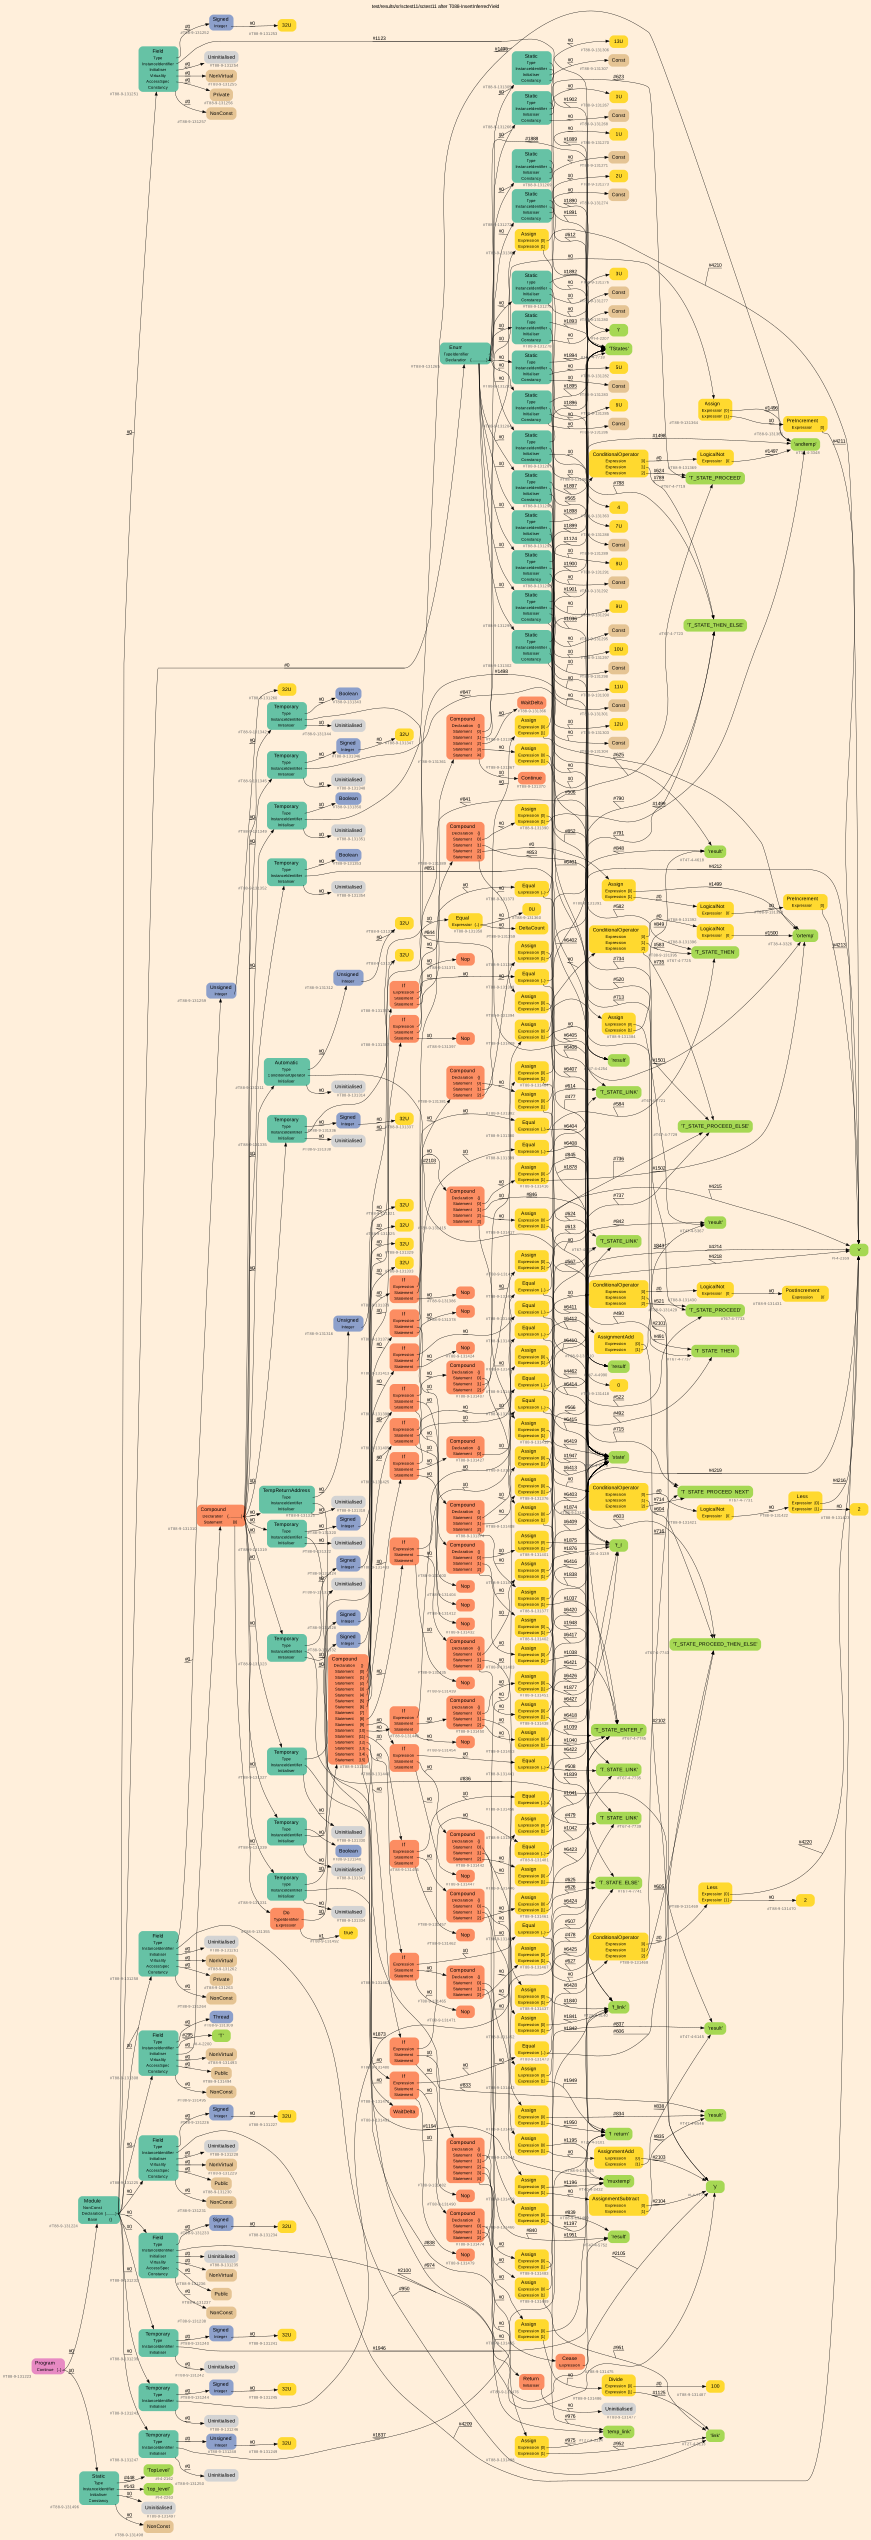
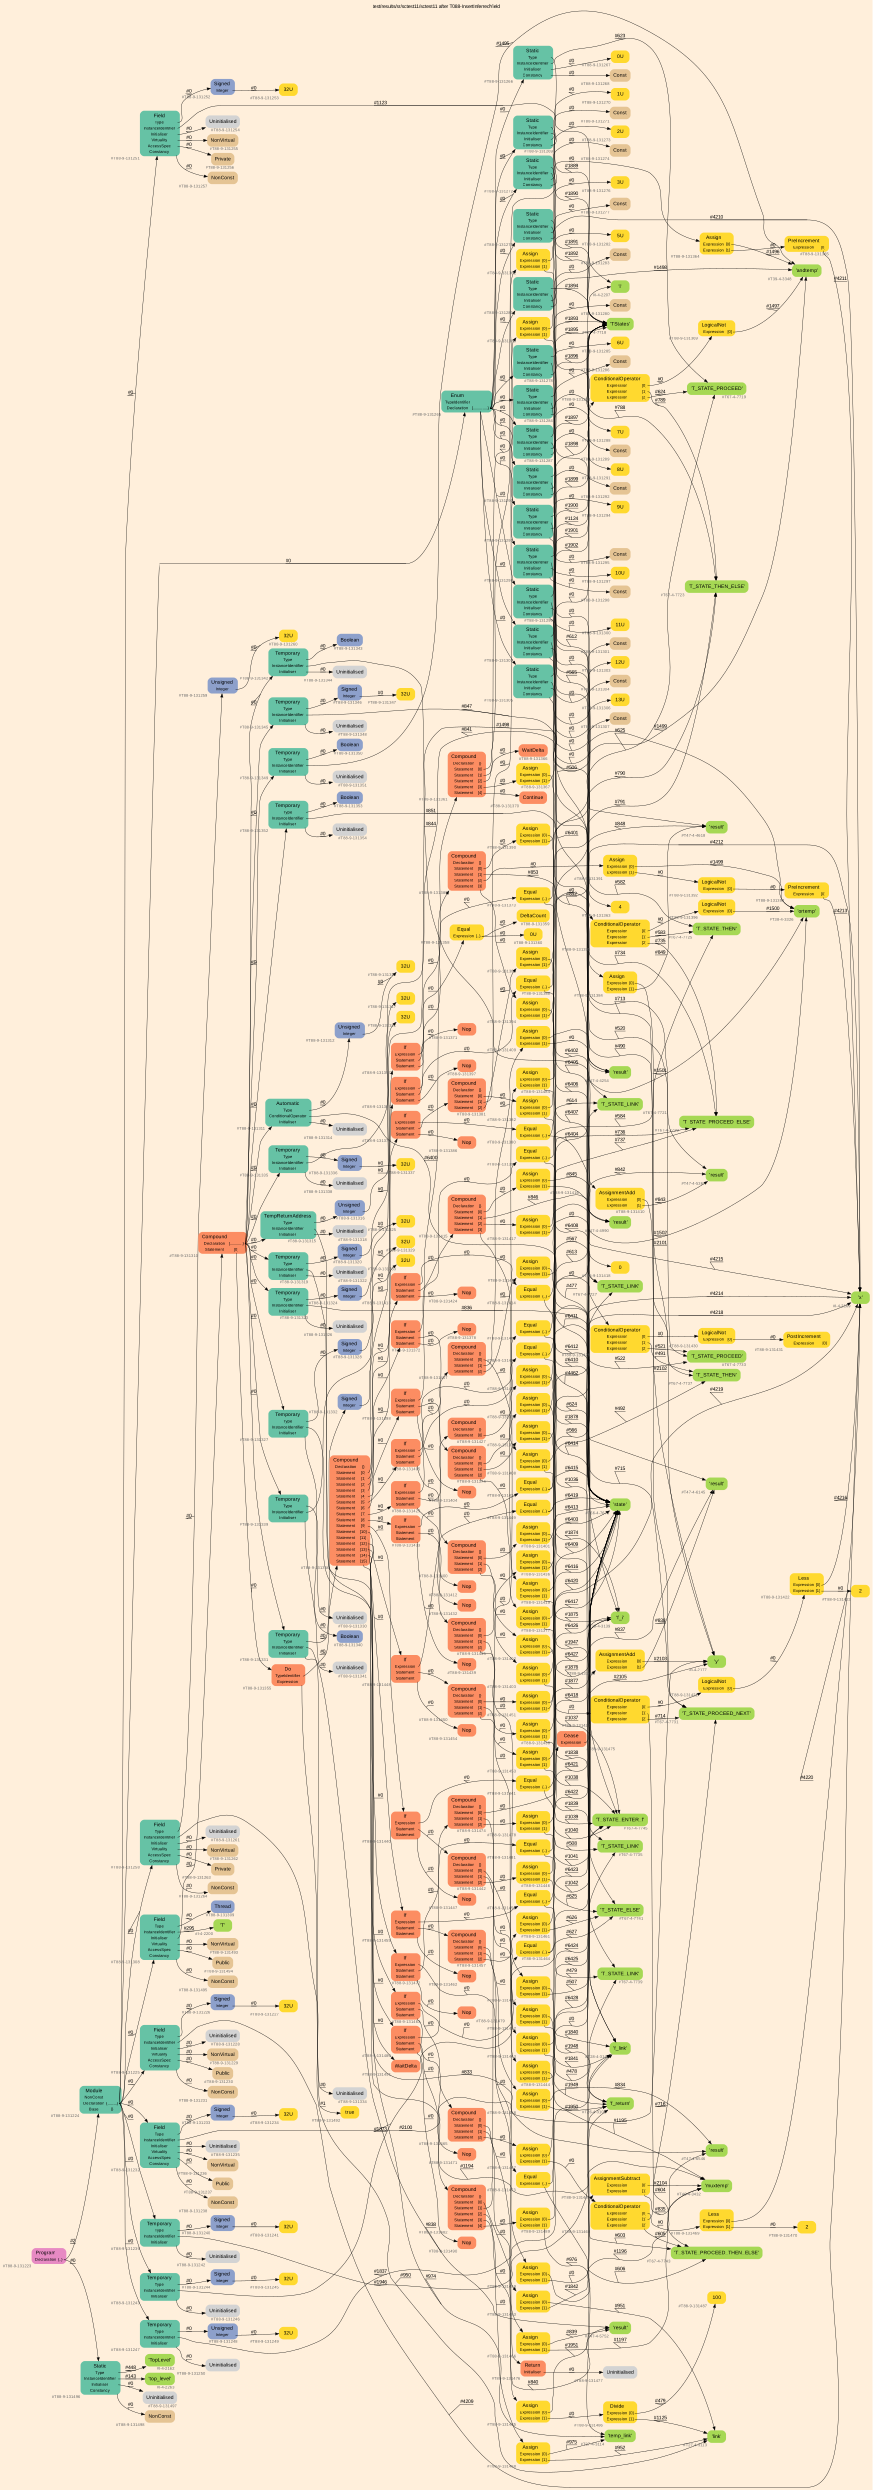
(533, 142) -> none
(430, 1161) -> (431, 1158)
(675, 2202) -> (673, 2186)
(72, 2351) -> (73, 2241)
(45, 2370) -> (46, 2260)
(659, 2384) -> (660, 2401)
